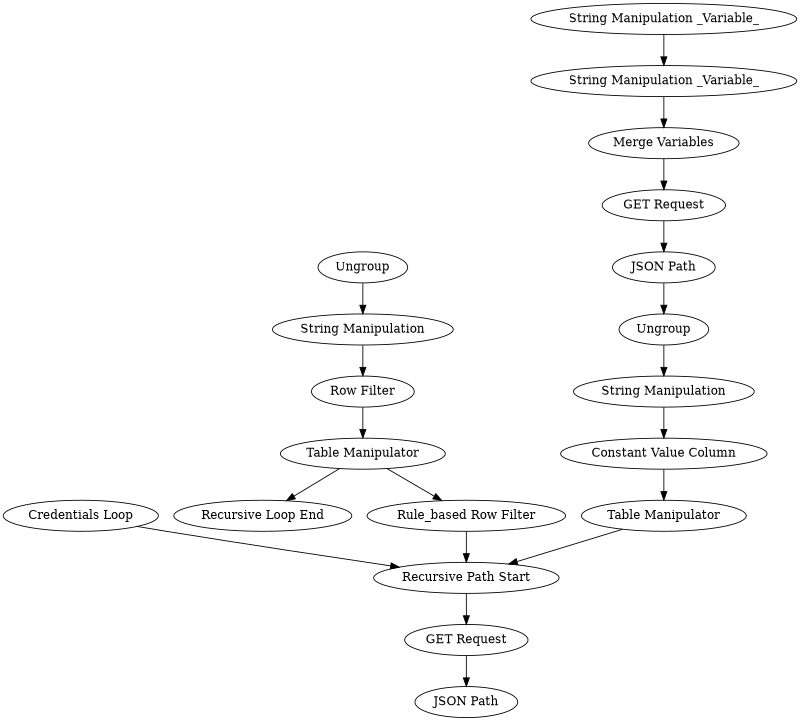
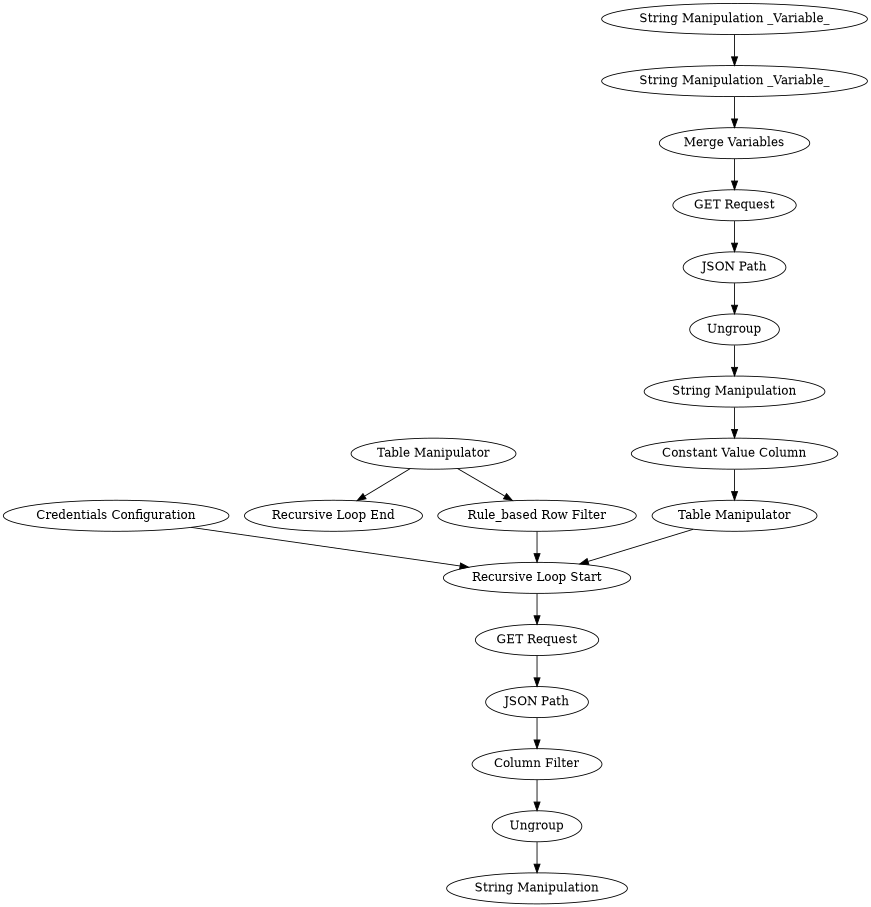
(363, 392) -> none
(81, 516) -> (116, 516)
(466, 578) -> (537, 578)
none -> (537, 764)
